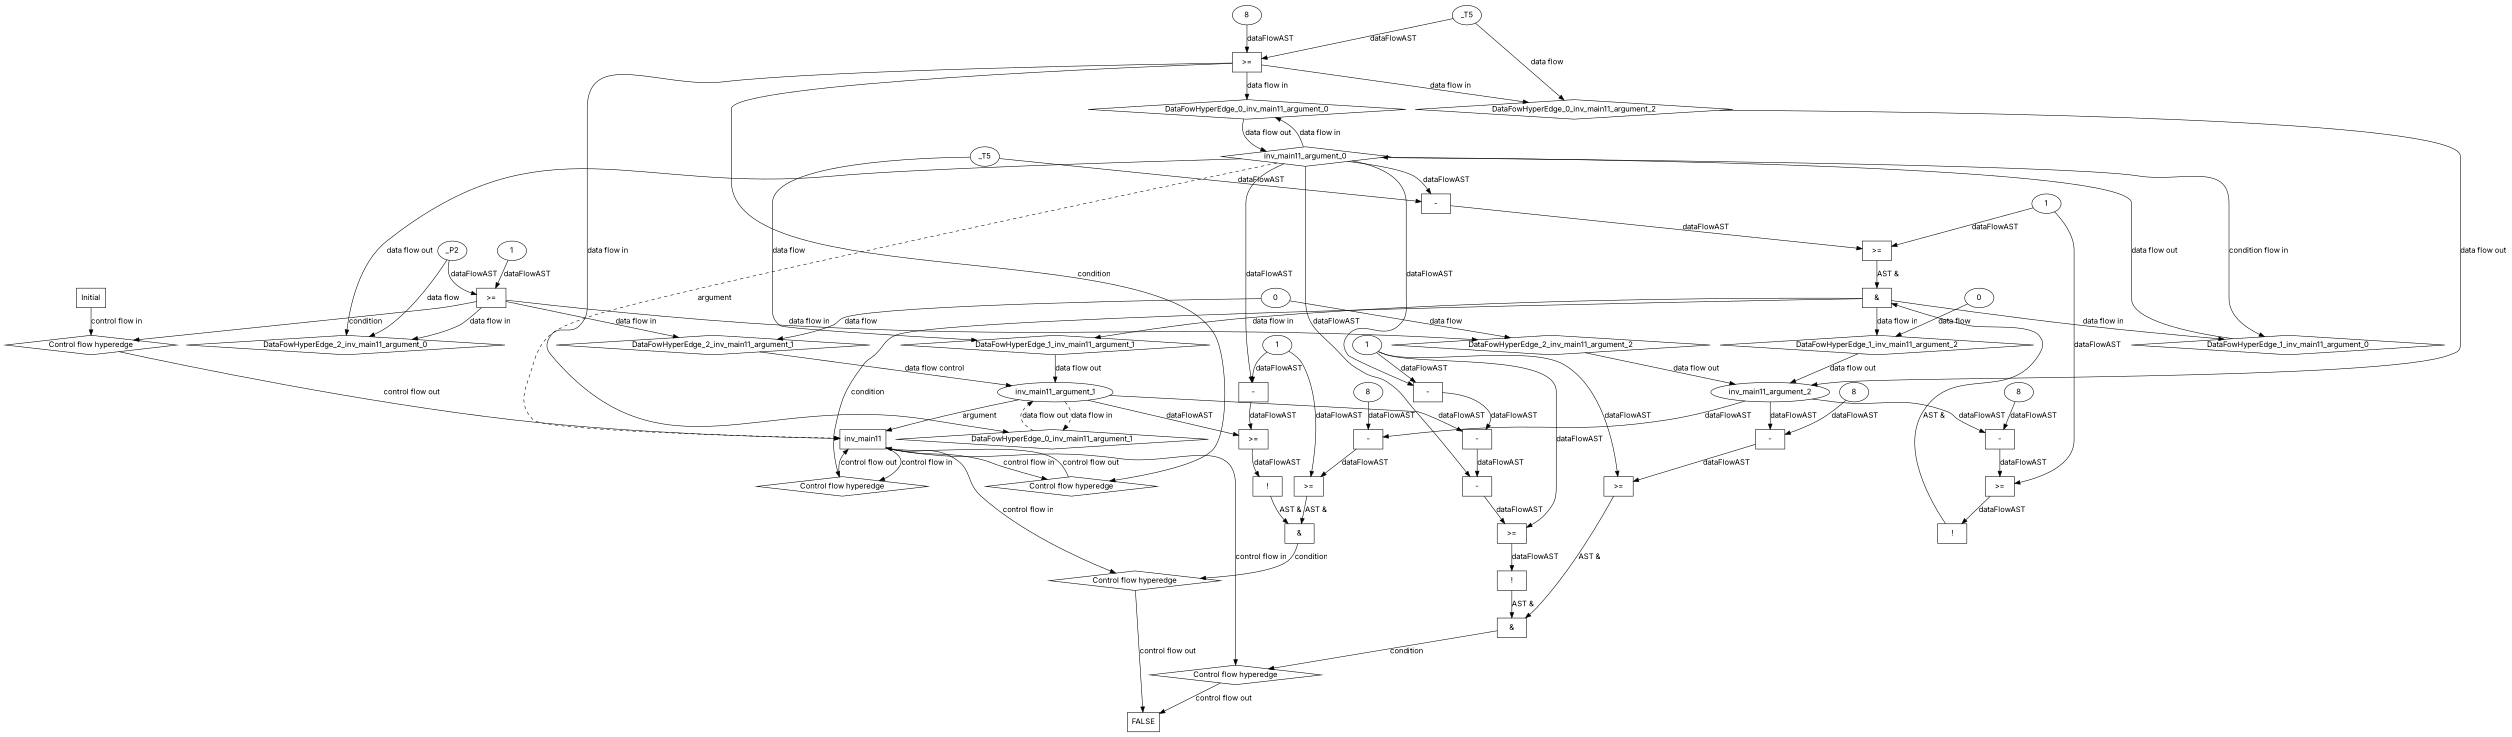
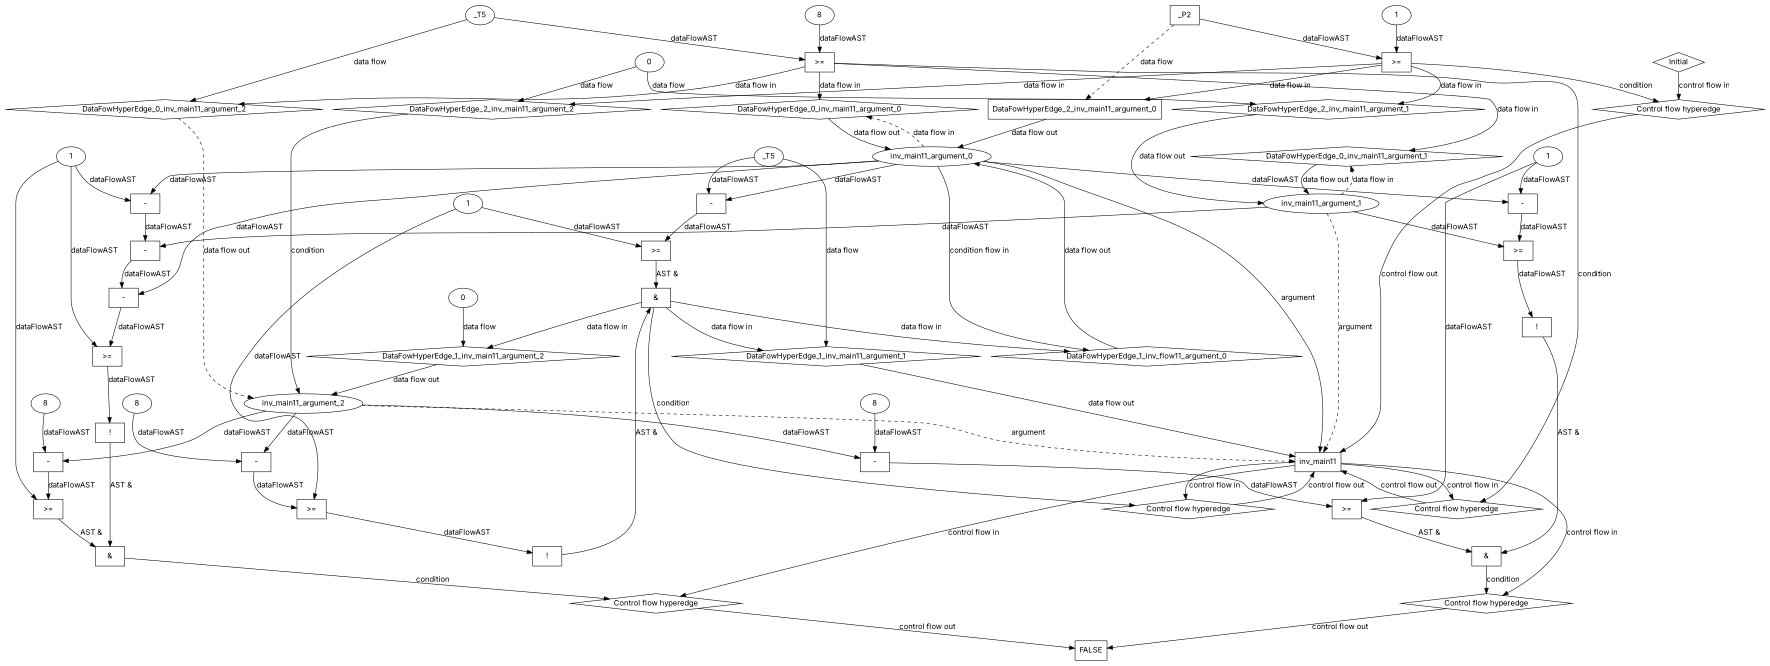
(1295, 131) -> (900, 128)
(1305, 157) -> (932, 157)
(756, 179) -> (1004, 133)
(2460, 203) -> (204, 265)
(452, 251) -> (1185, 15)
(718, 284) -> (1212, 244)
(91, 298) -> (1679, 62)
(415, 302) -> (1132, 61)
(346, 345) -> (1075, 109)
(2288, 345) -> (1147, 356)
(1055, 366) -> (1075, 410)
(935, 369) -> (1162, 157)
(1696, 369) -> (308, 251)
(955, 414) -> (1339, 330)
none -> (827, 419)
(1021, 419) -> (1304, 175)
